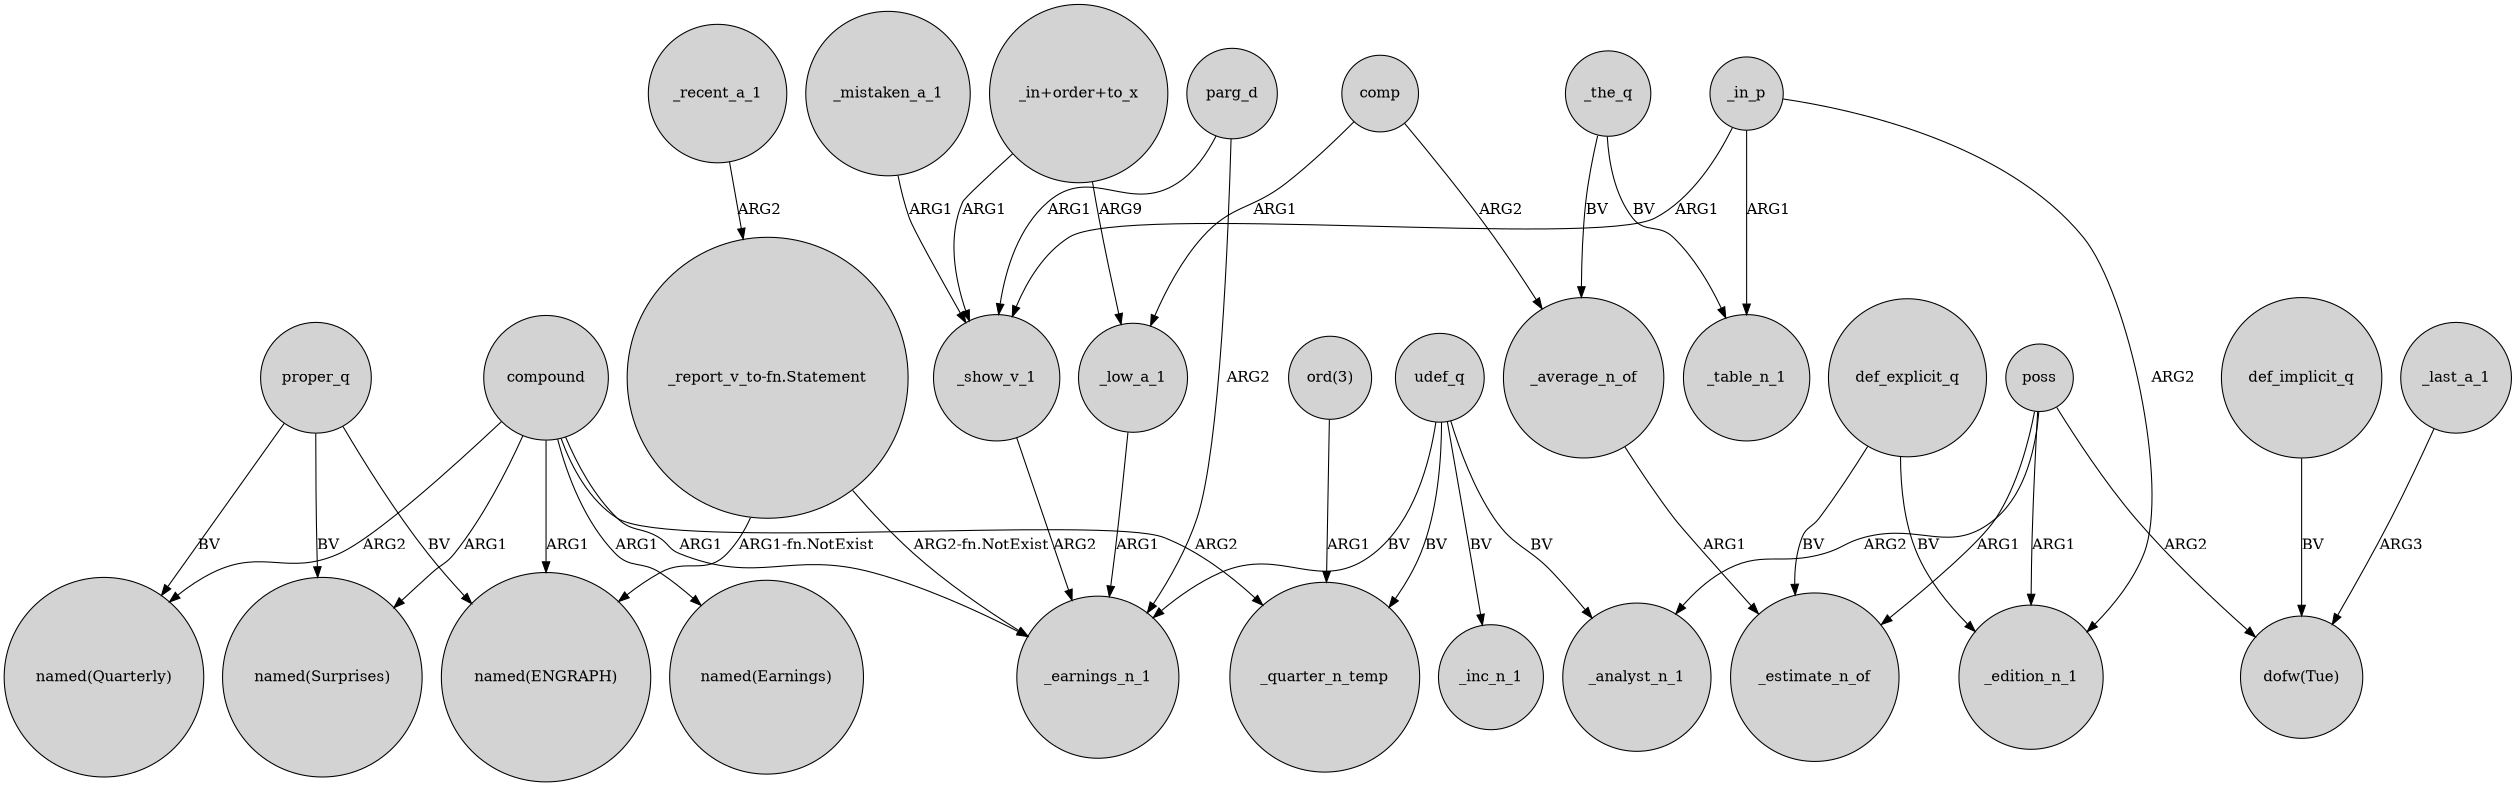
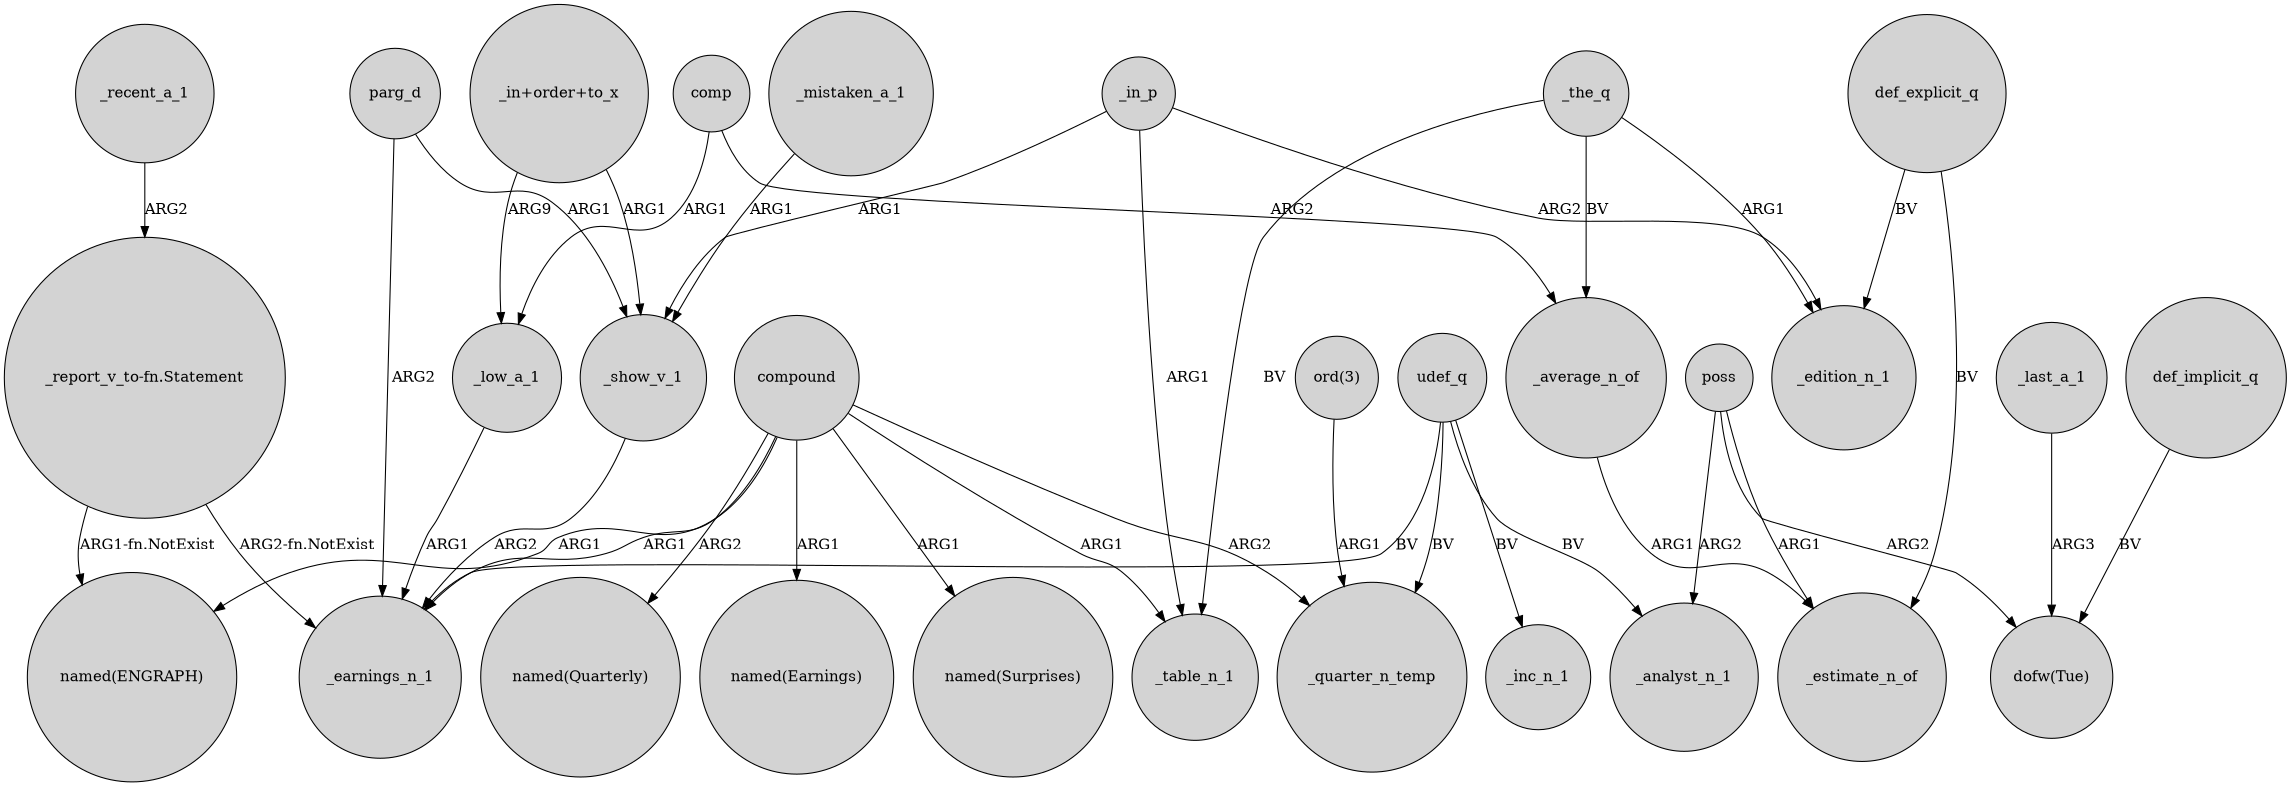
(316, 378) -> none
(2033, 503) -> (1726, 199)
none -> (1006, 512)
